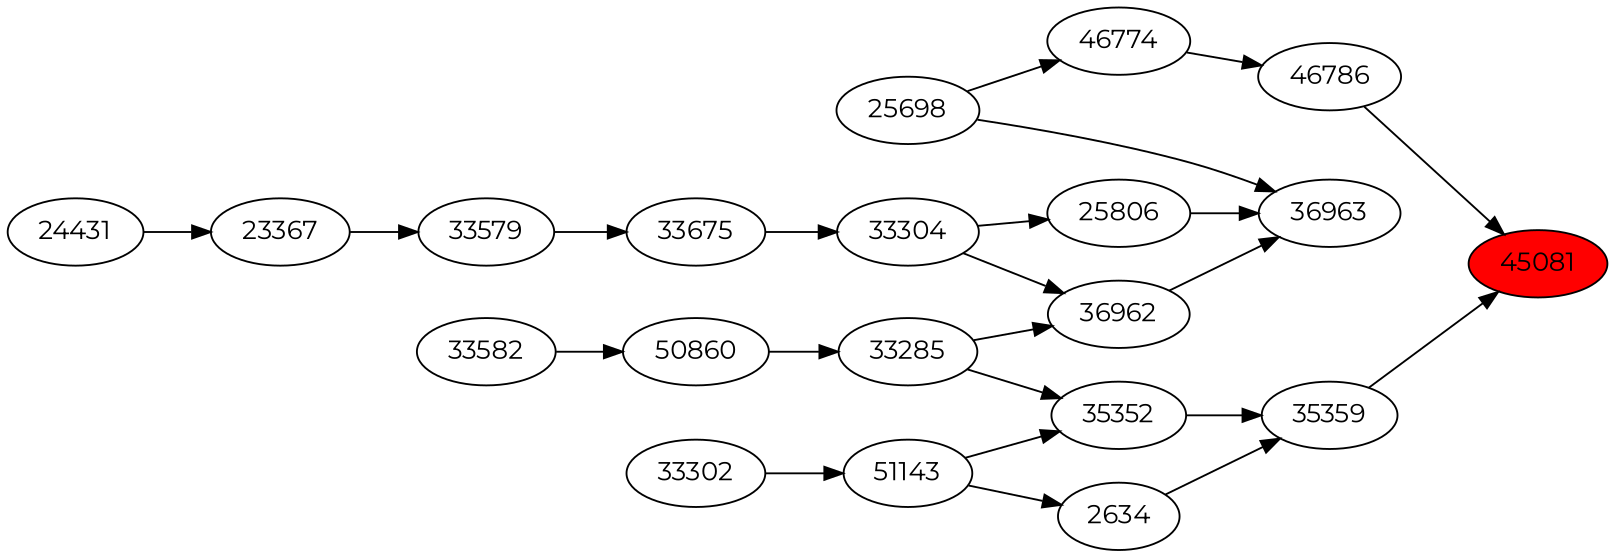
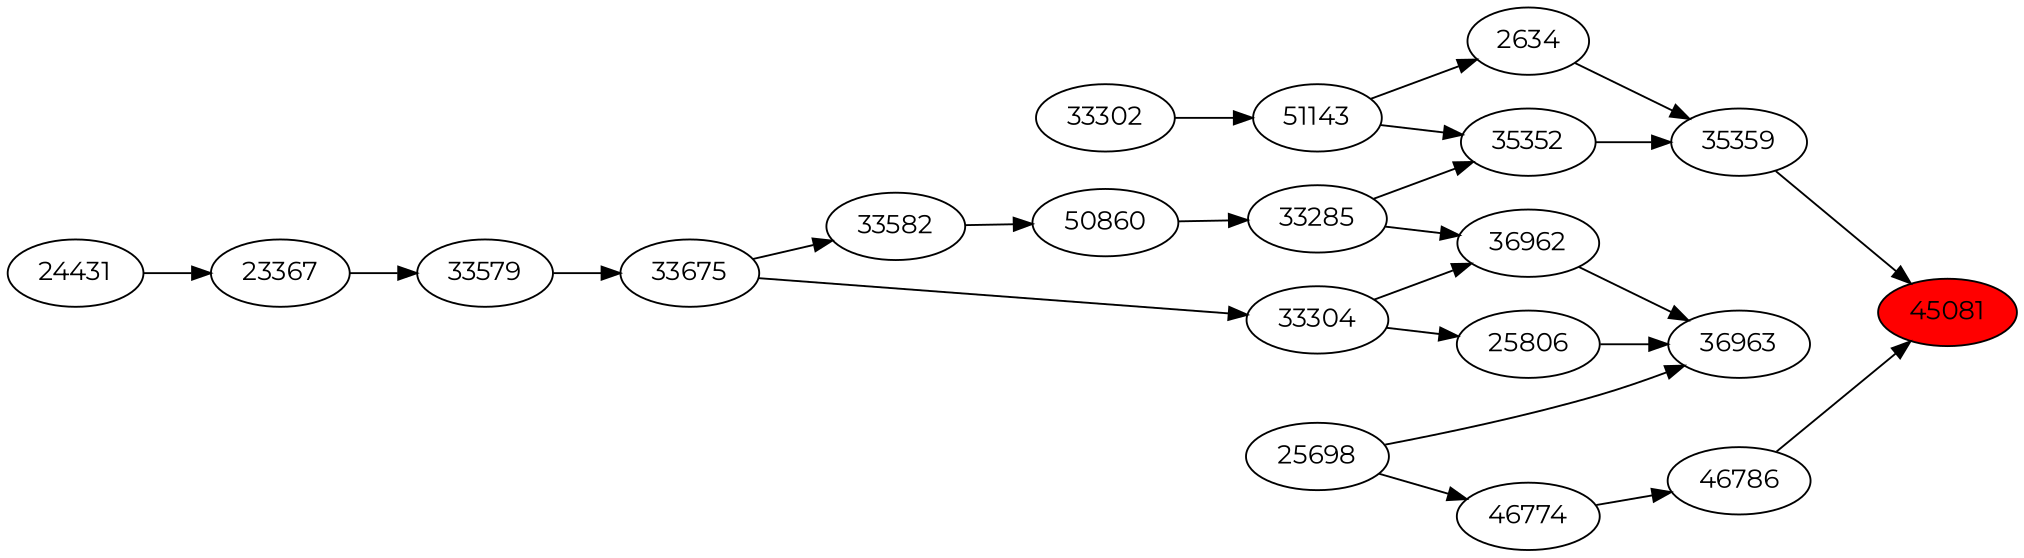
none -> (783, 252)
